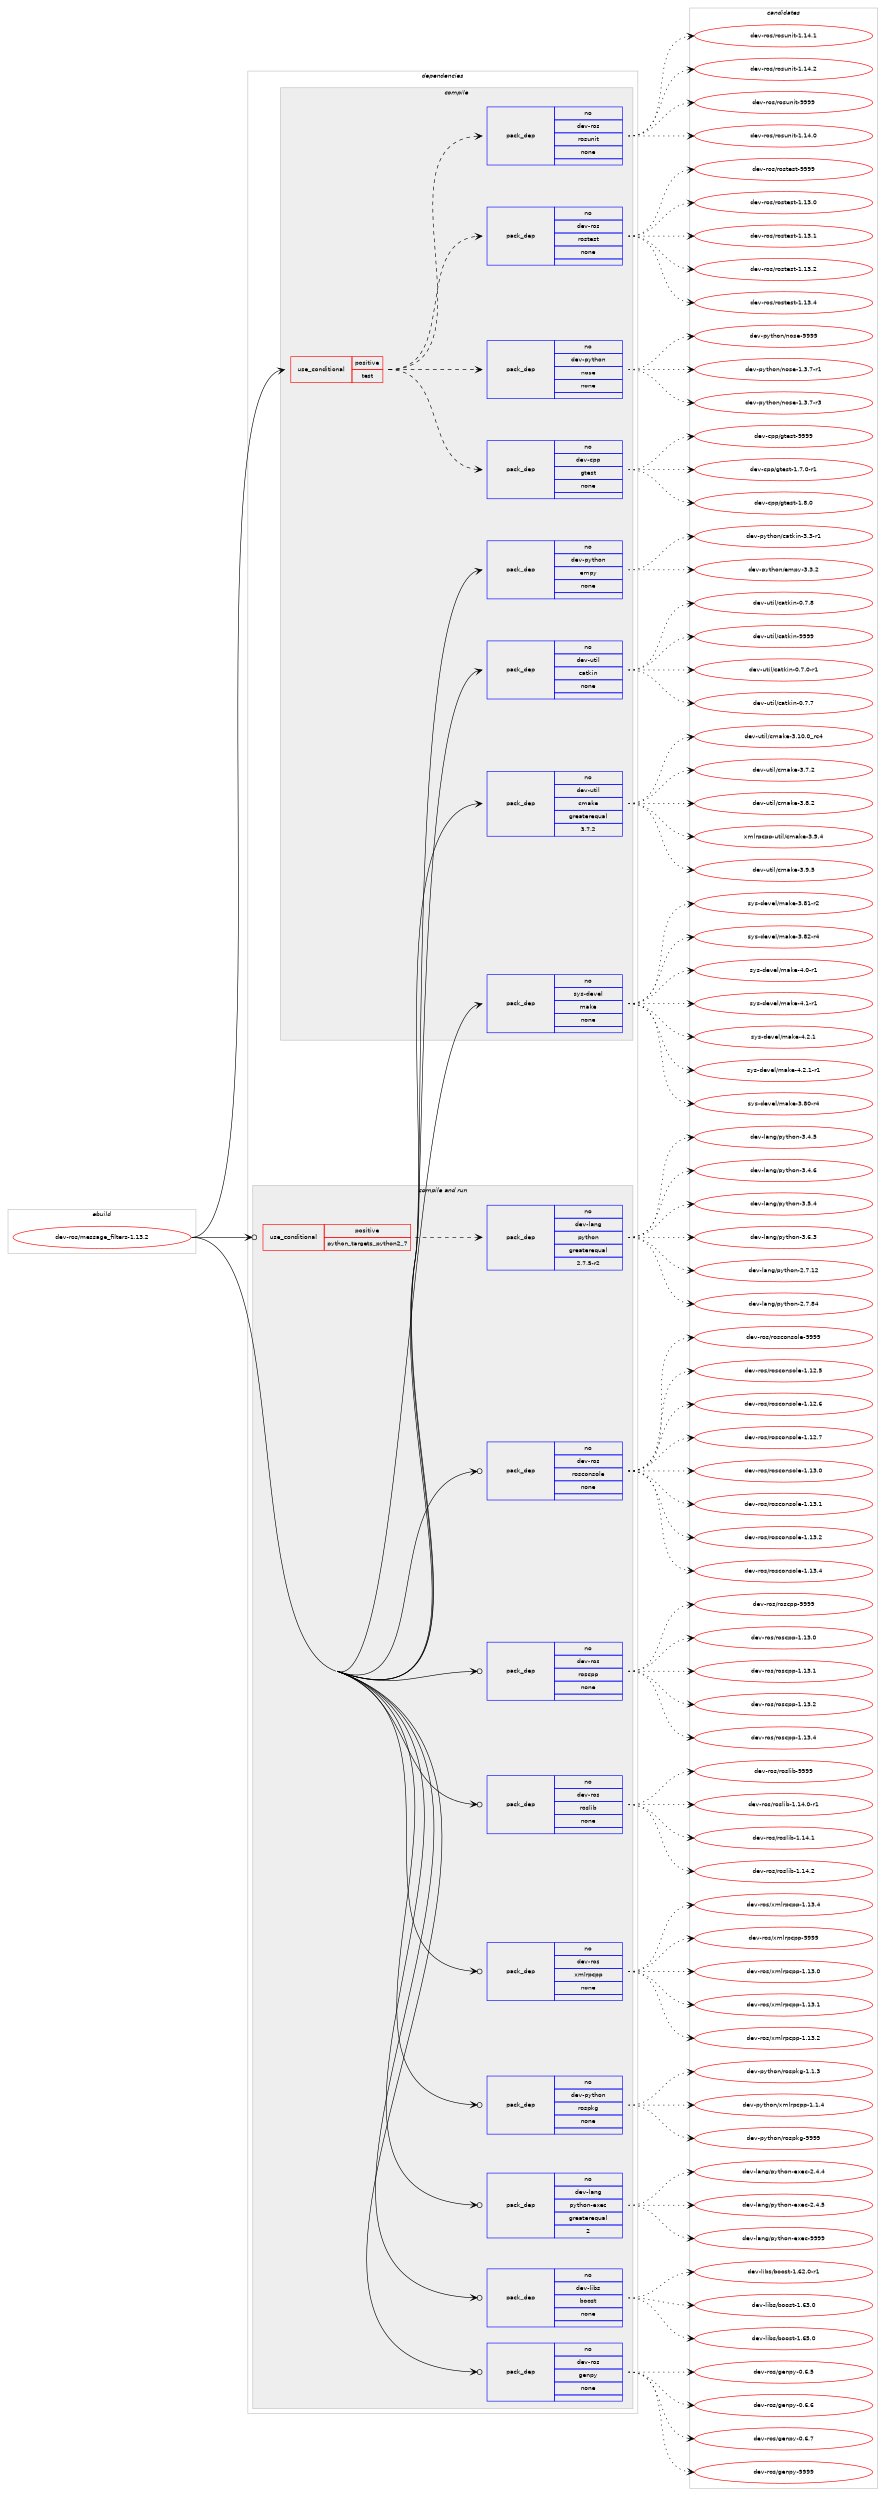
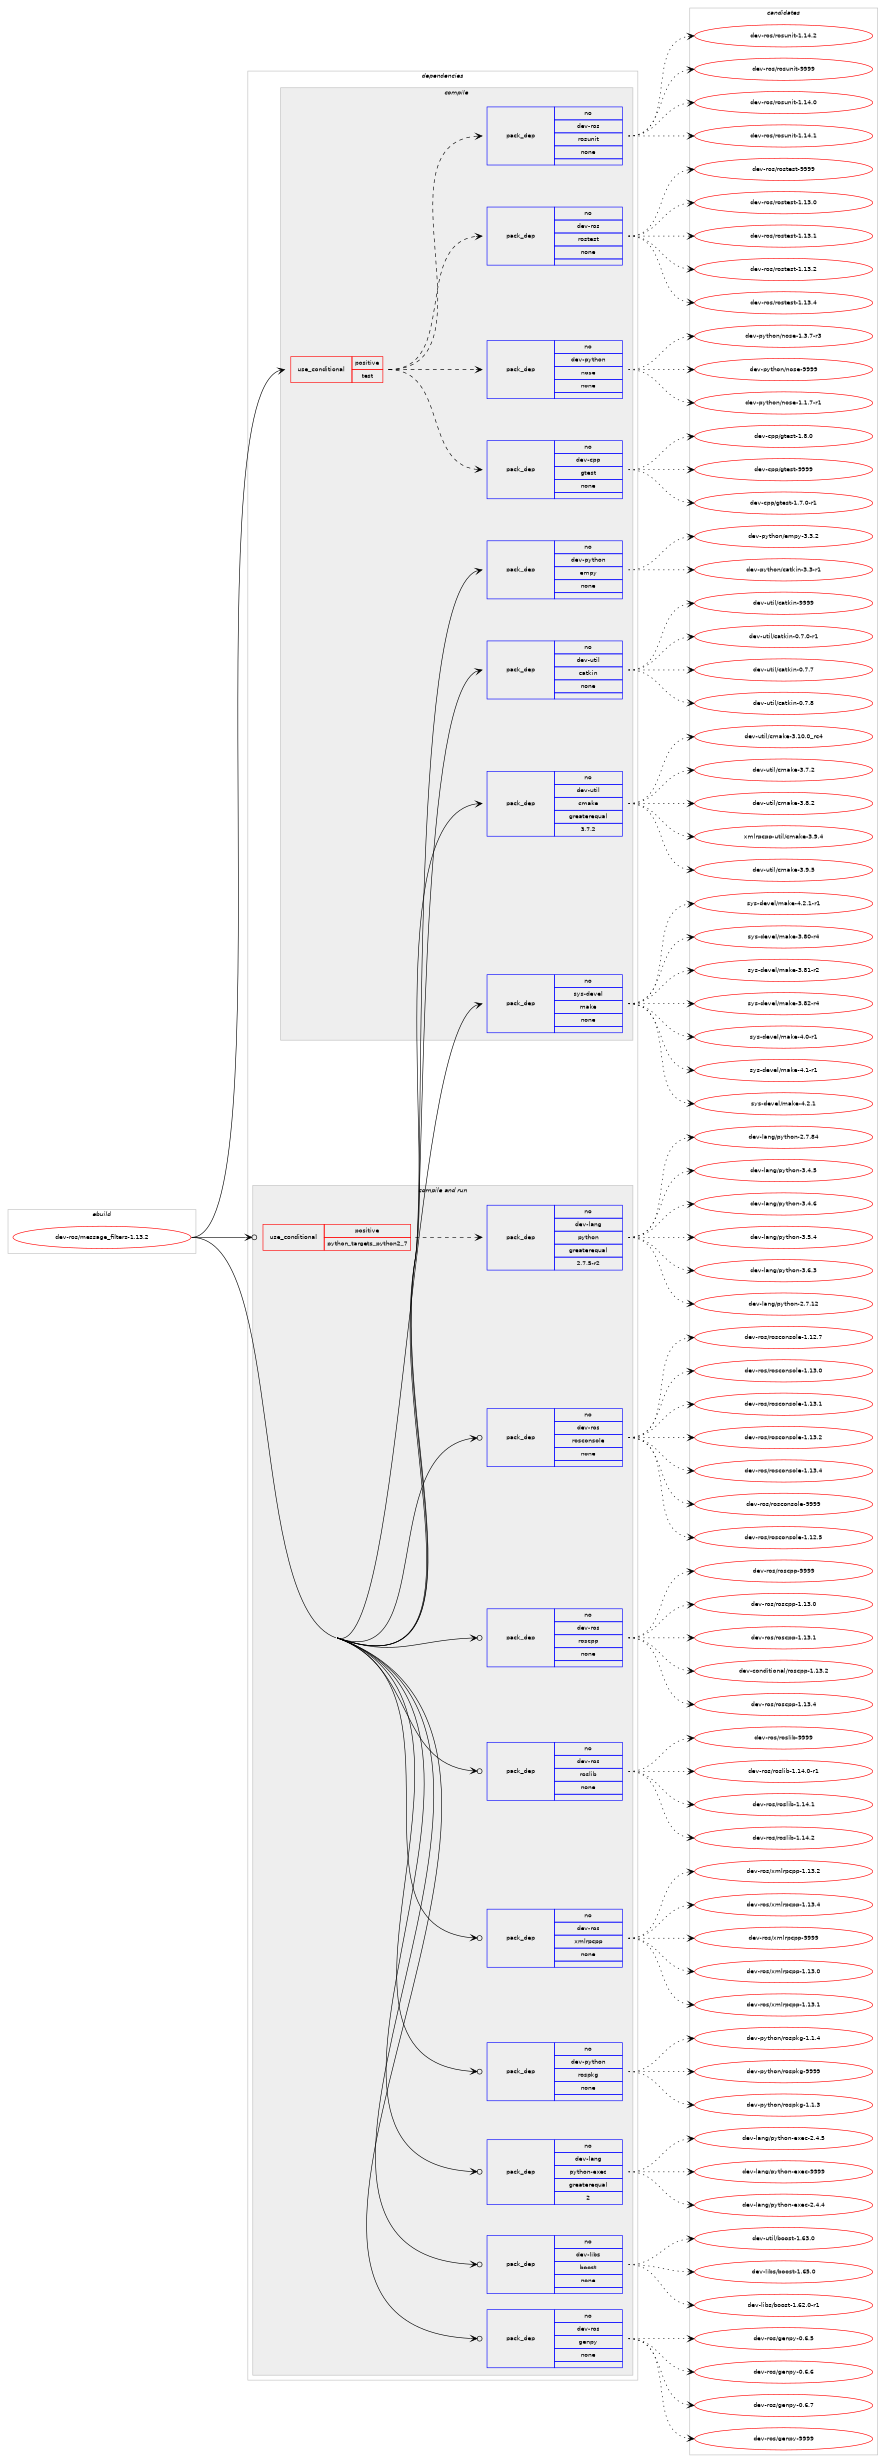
(784, 370) -> (784, 403)
(784, 1404) -> none
(784, 1705) -> (784, 1671)
(784, 2105) -> (784, 2038)
(784, 2305) -> (784, 2239)
